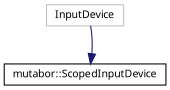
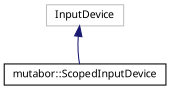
(92, 40) -> (78, 50)
